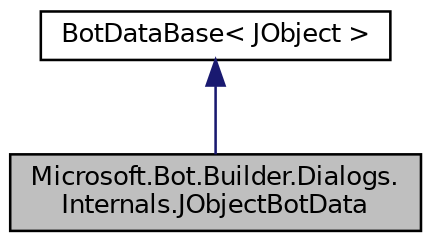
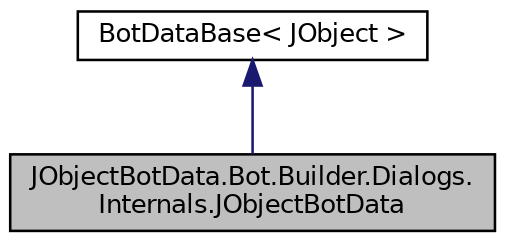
(216, 193) -> (253, 193)
